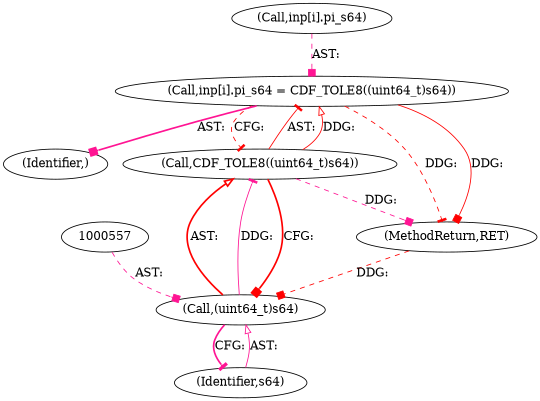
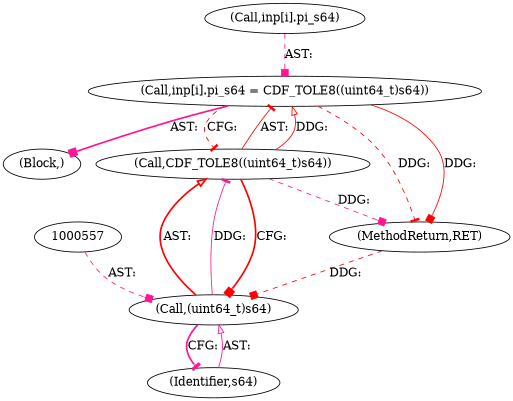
(56, 164) -> (42, 164)
